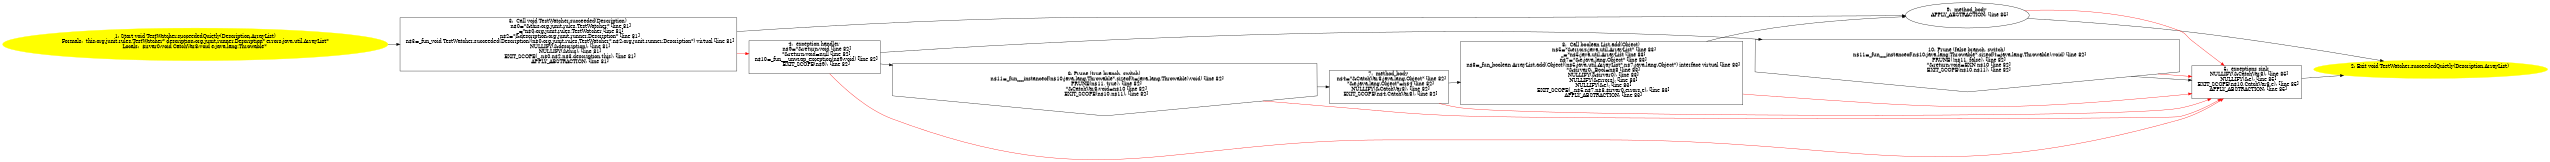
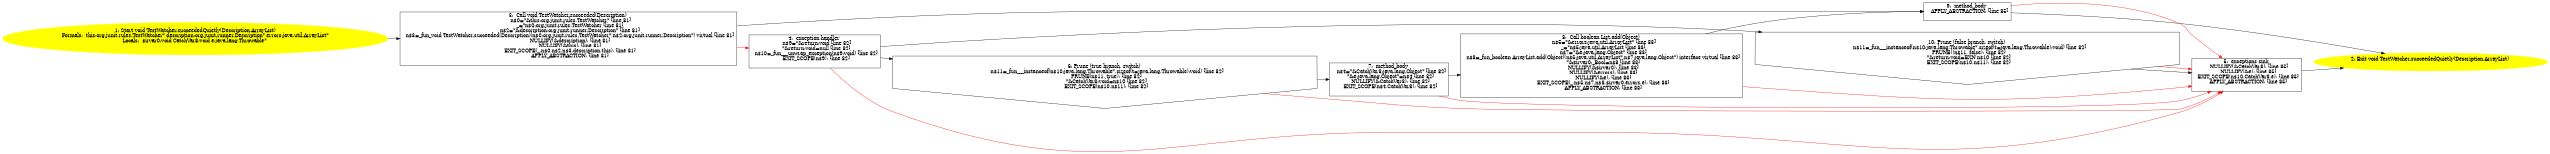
(1967, 15) -> (1967, 12)
